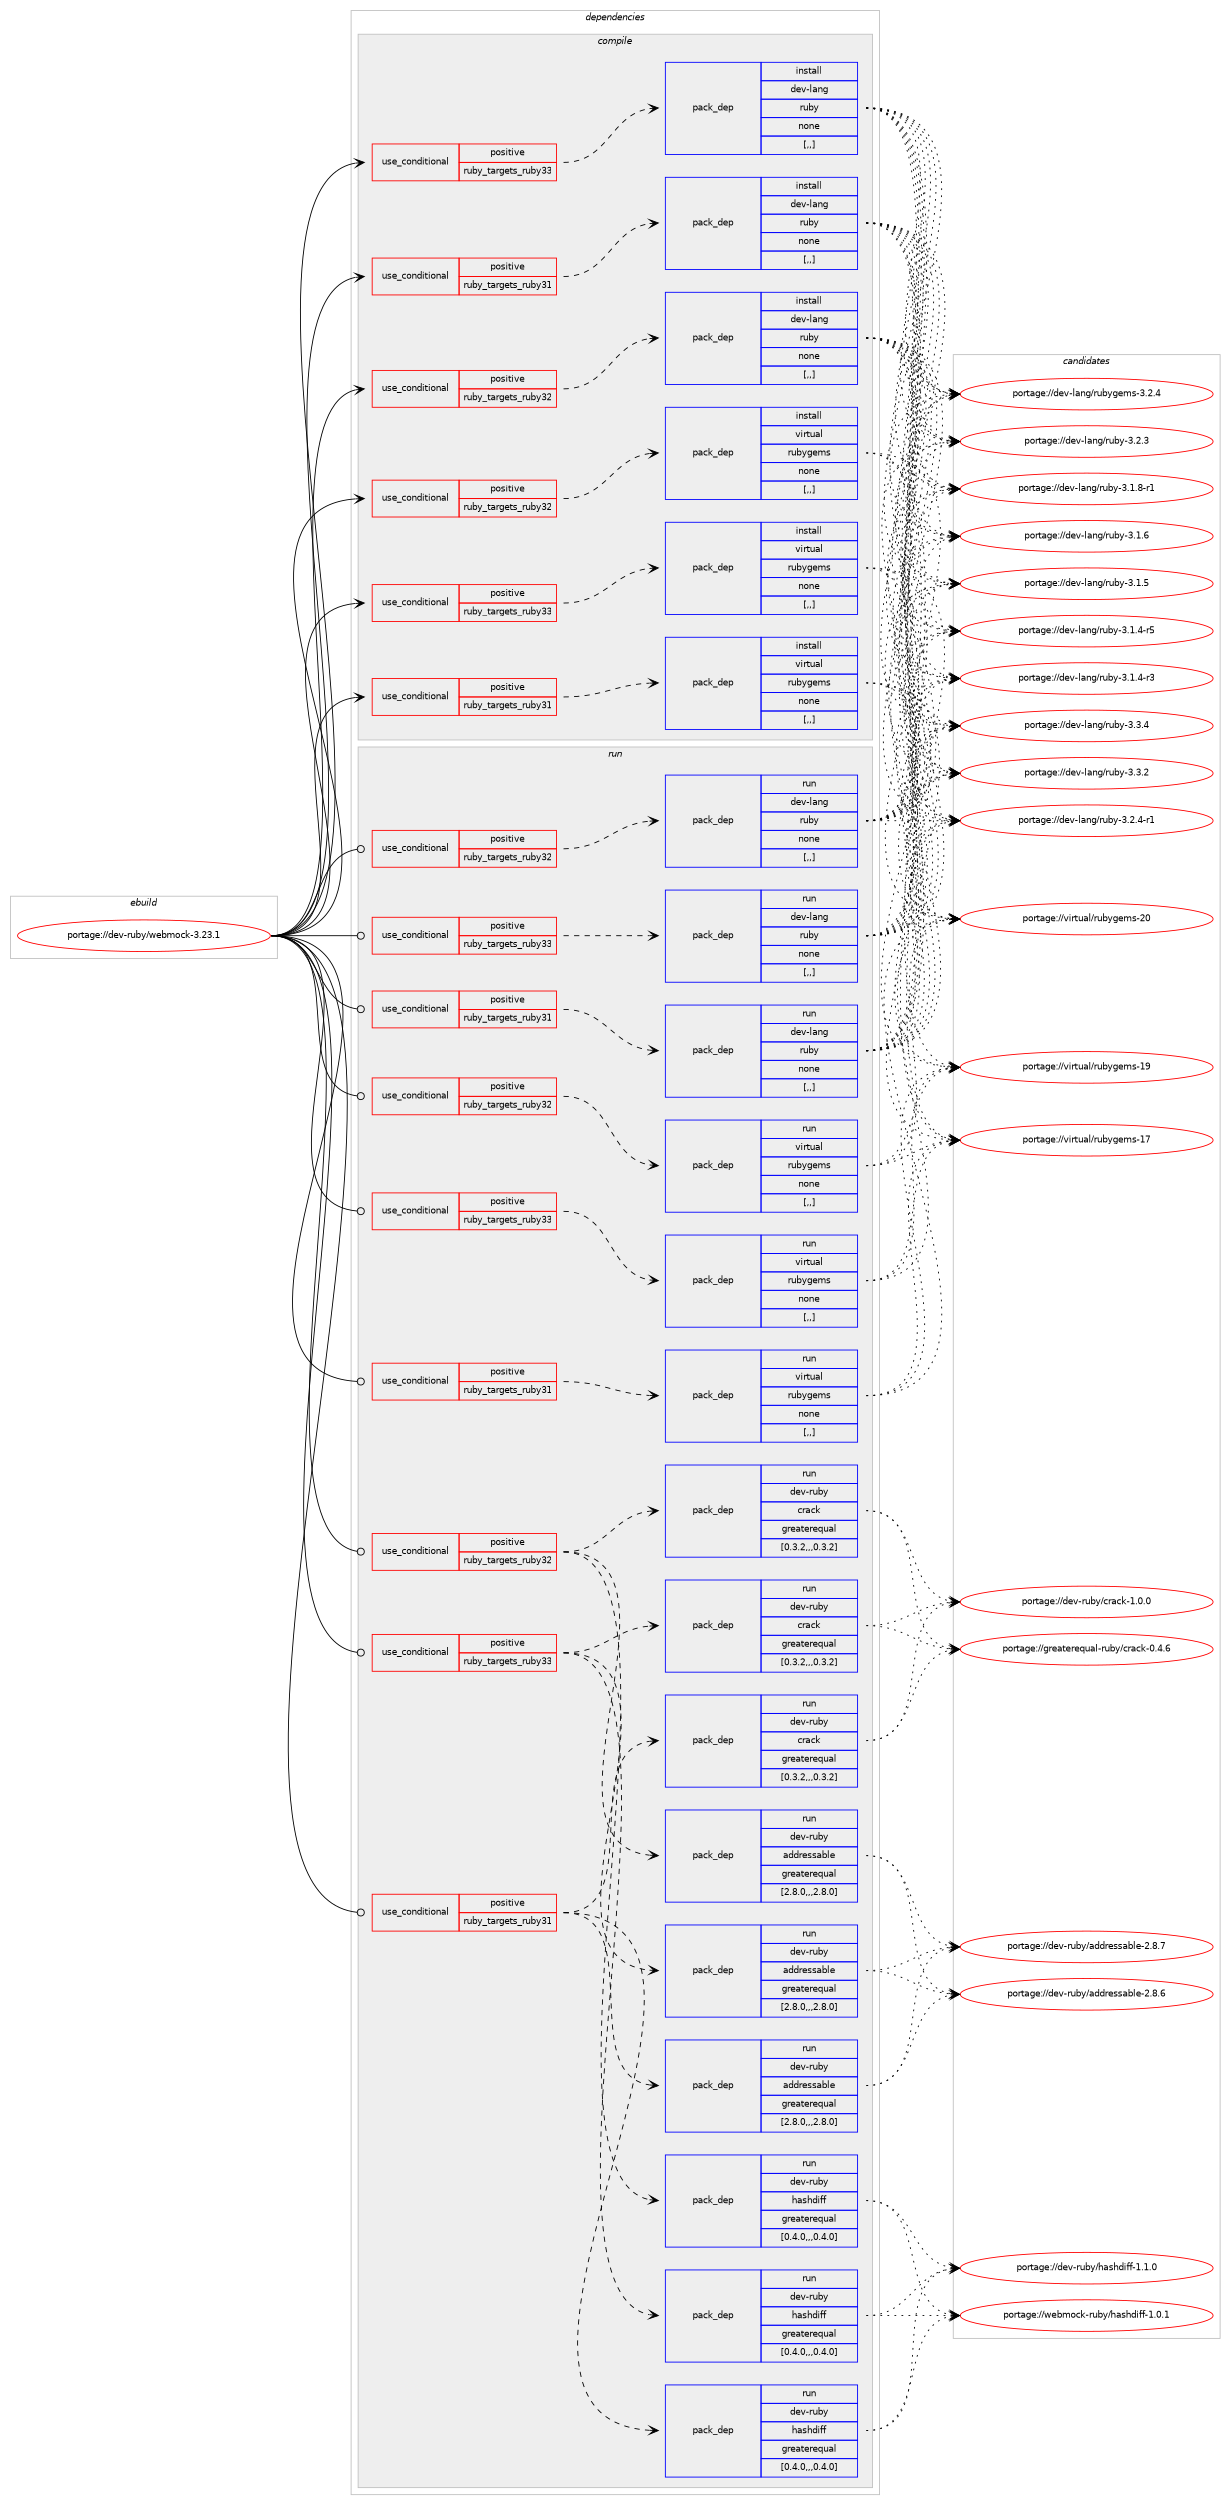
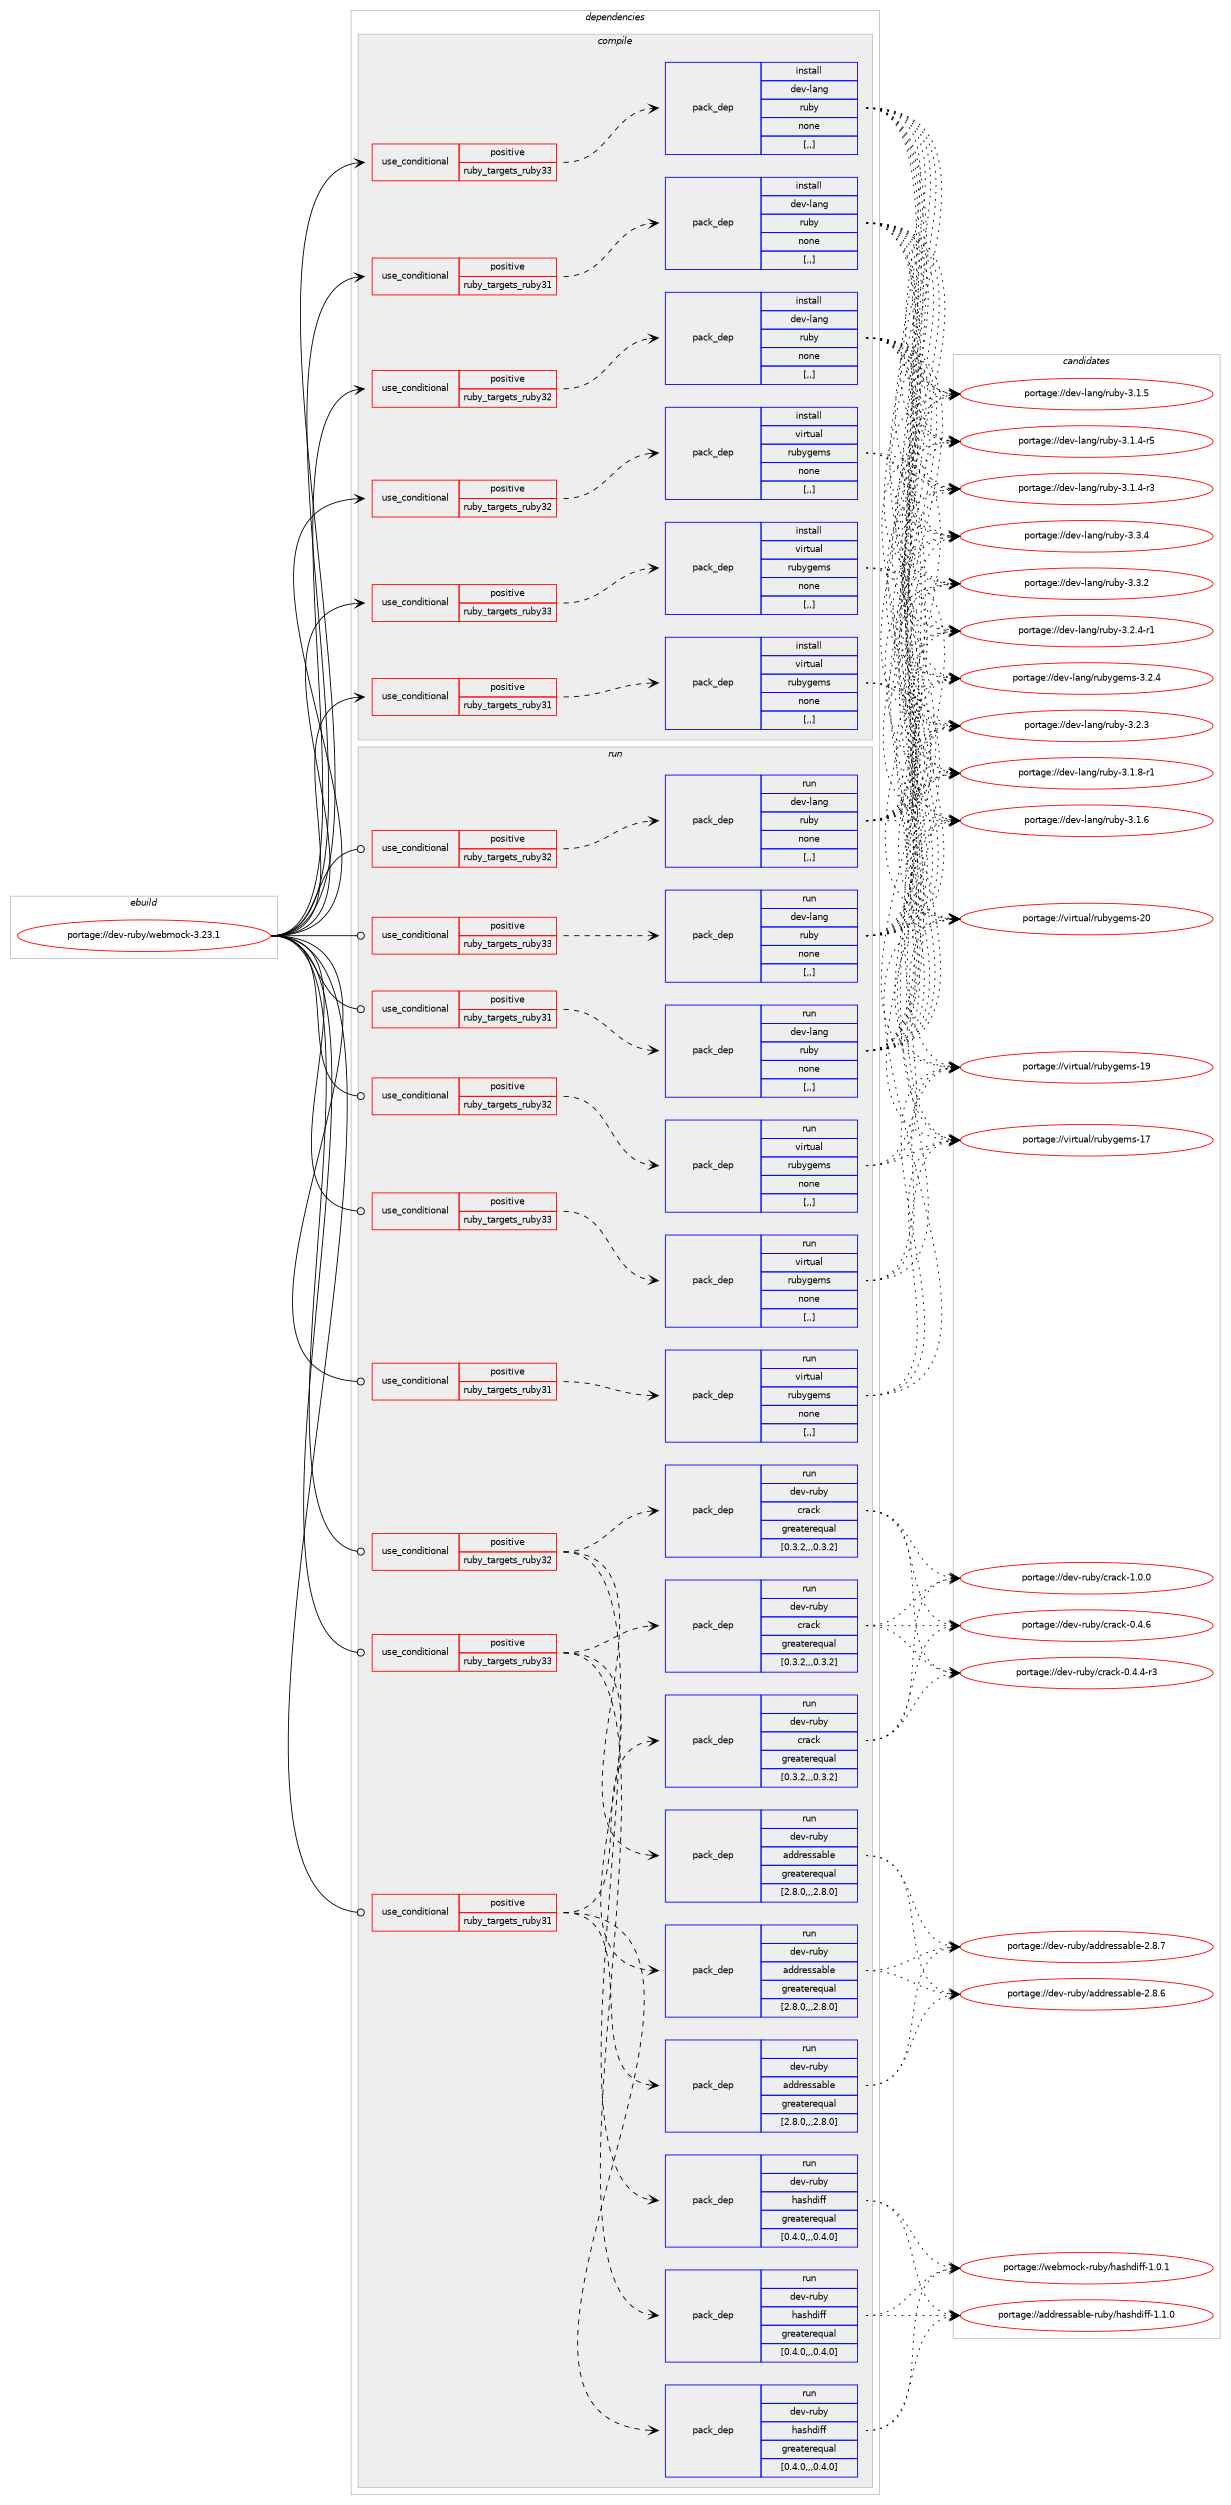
(1087, 1649) -> (1087, 1626)
none -> (1087, 1673)
(1087, 2268) -> (1087, 2316)
